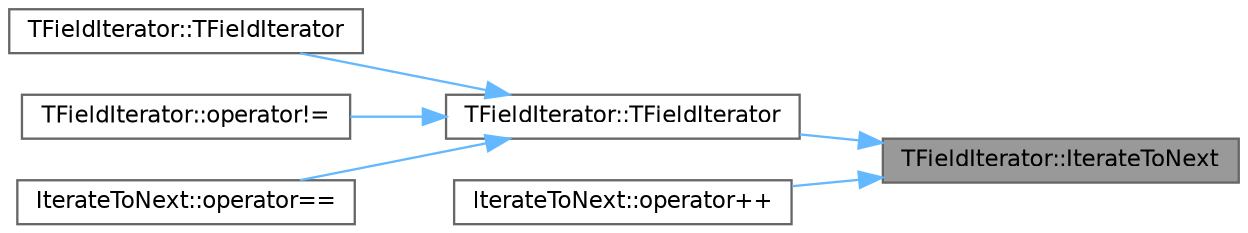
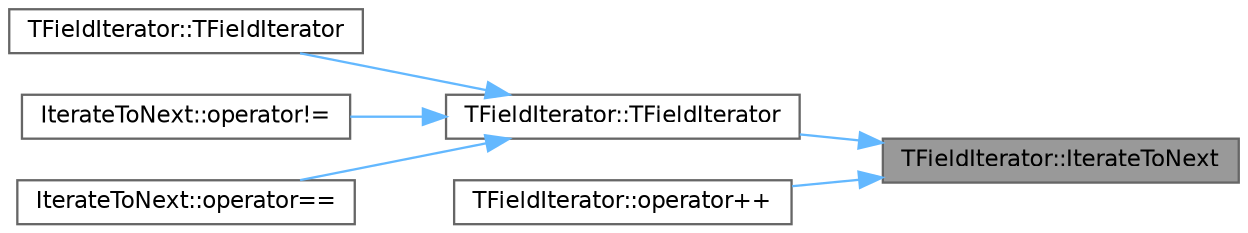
(186, 117) -> (186, 117)
(623, 202) -> (623, 202)
